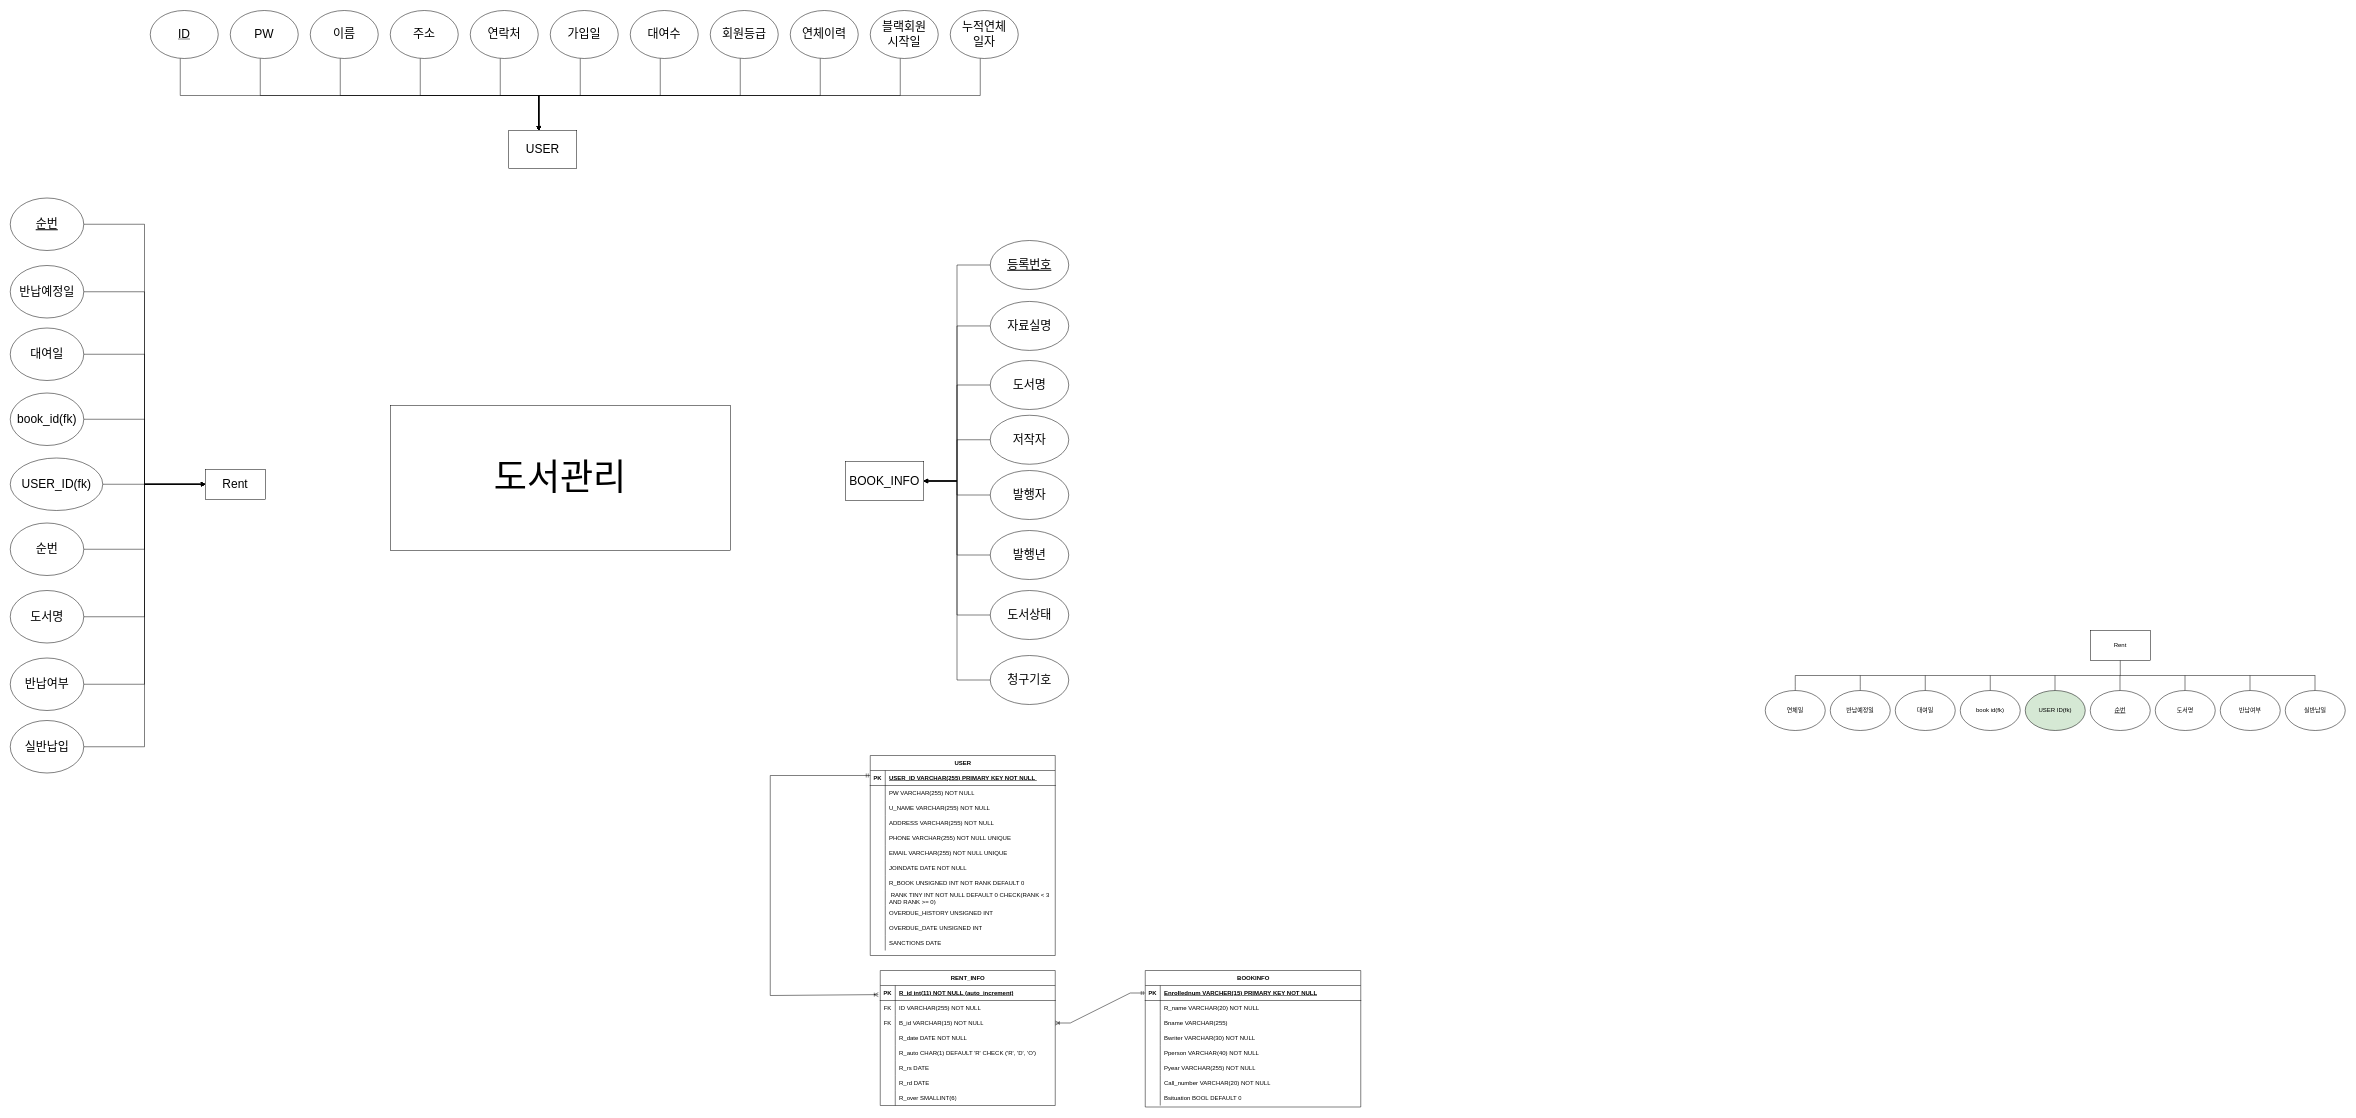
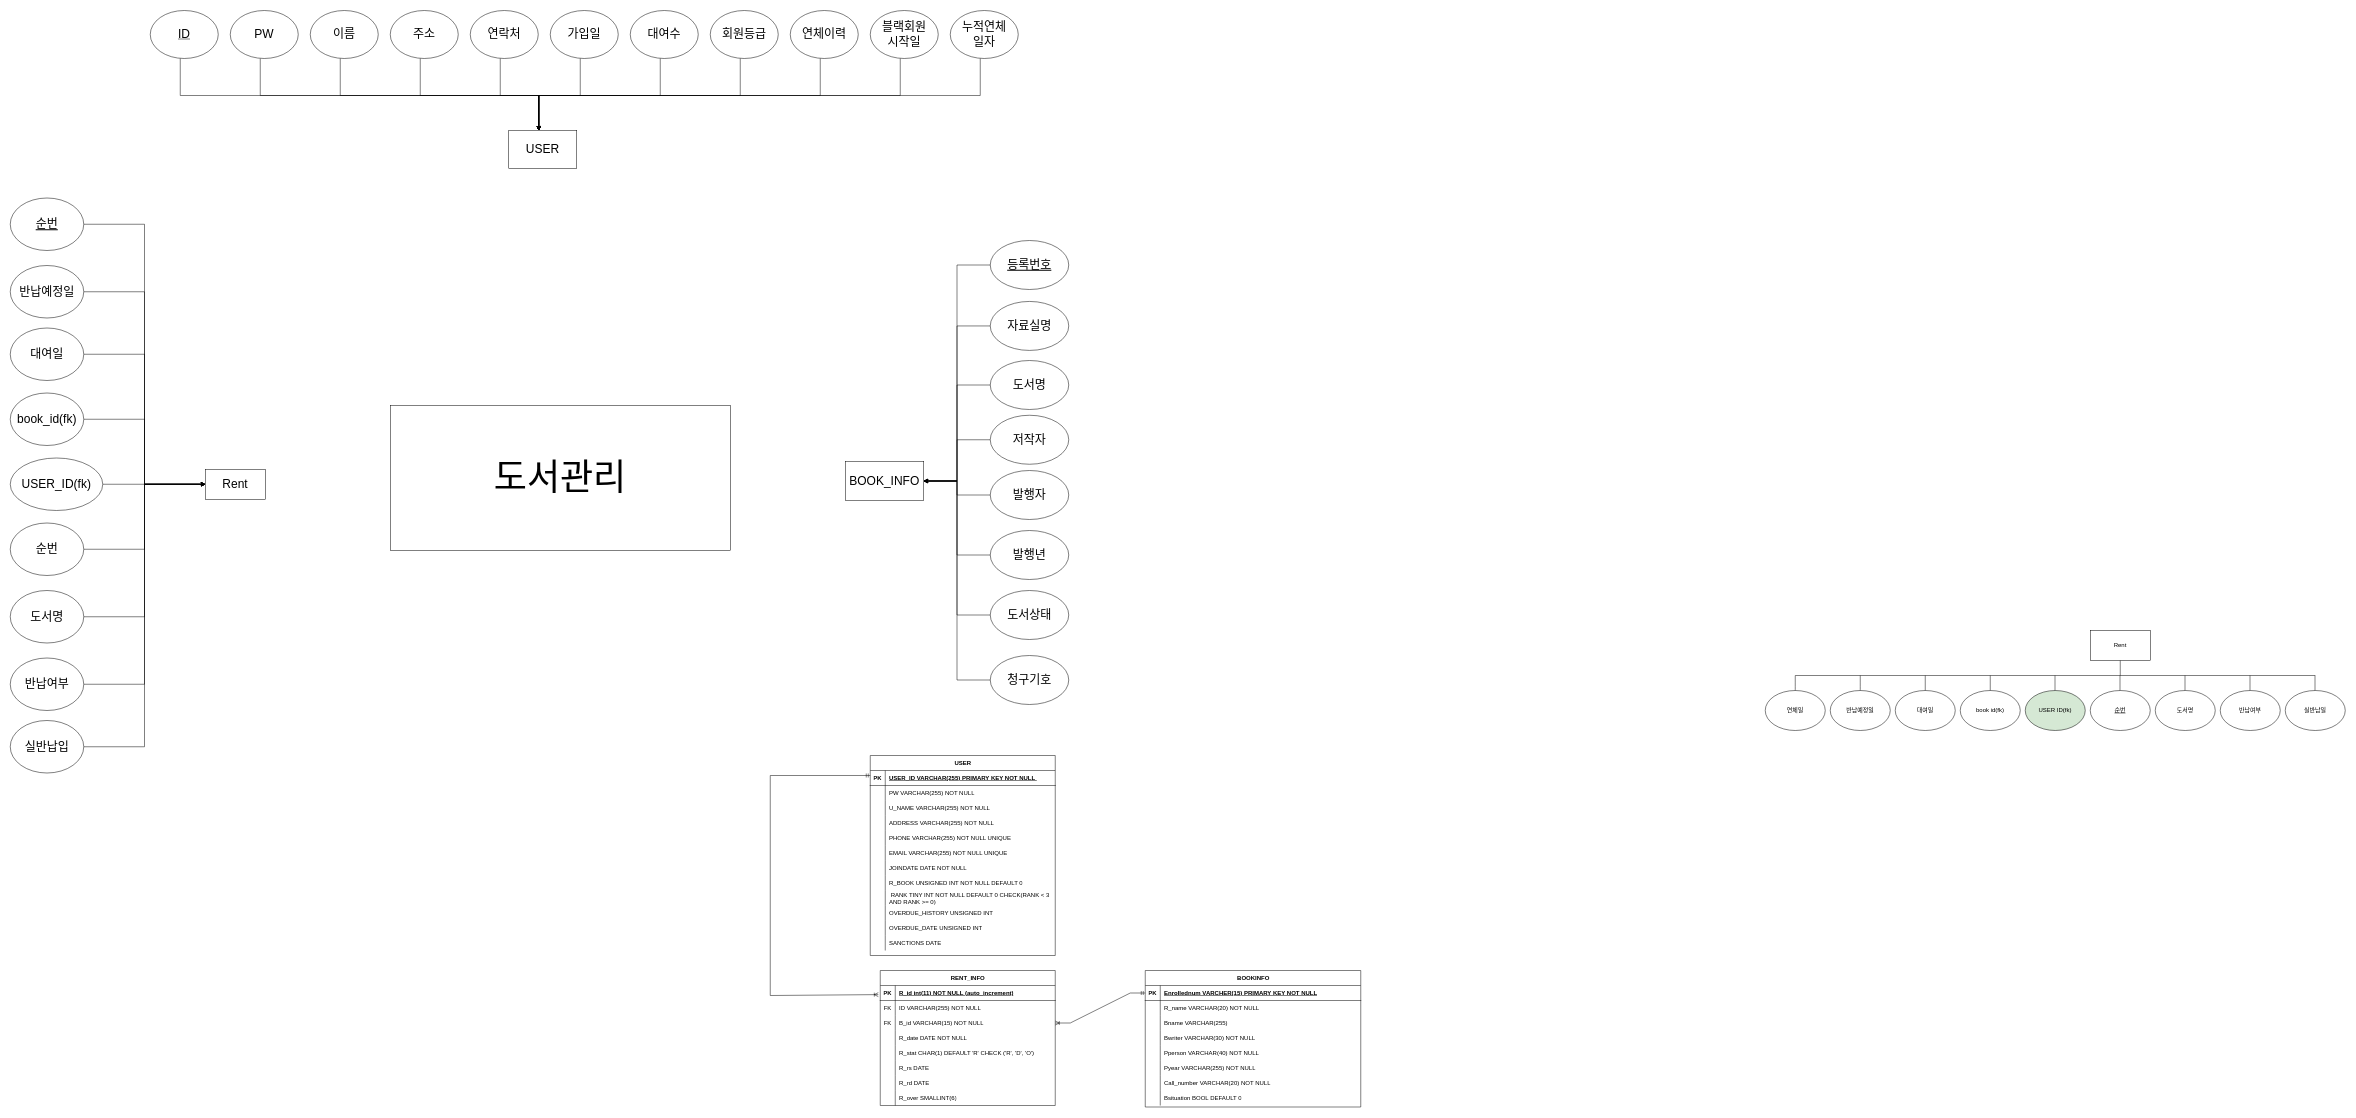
(948, 883) -> (948, 883)
(967, 1053) -> (967, 1053)
